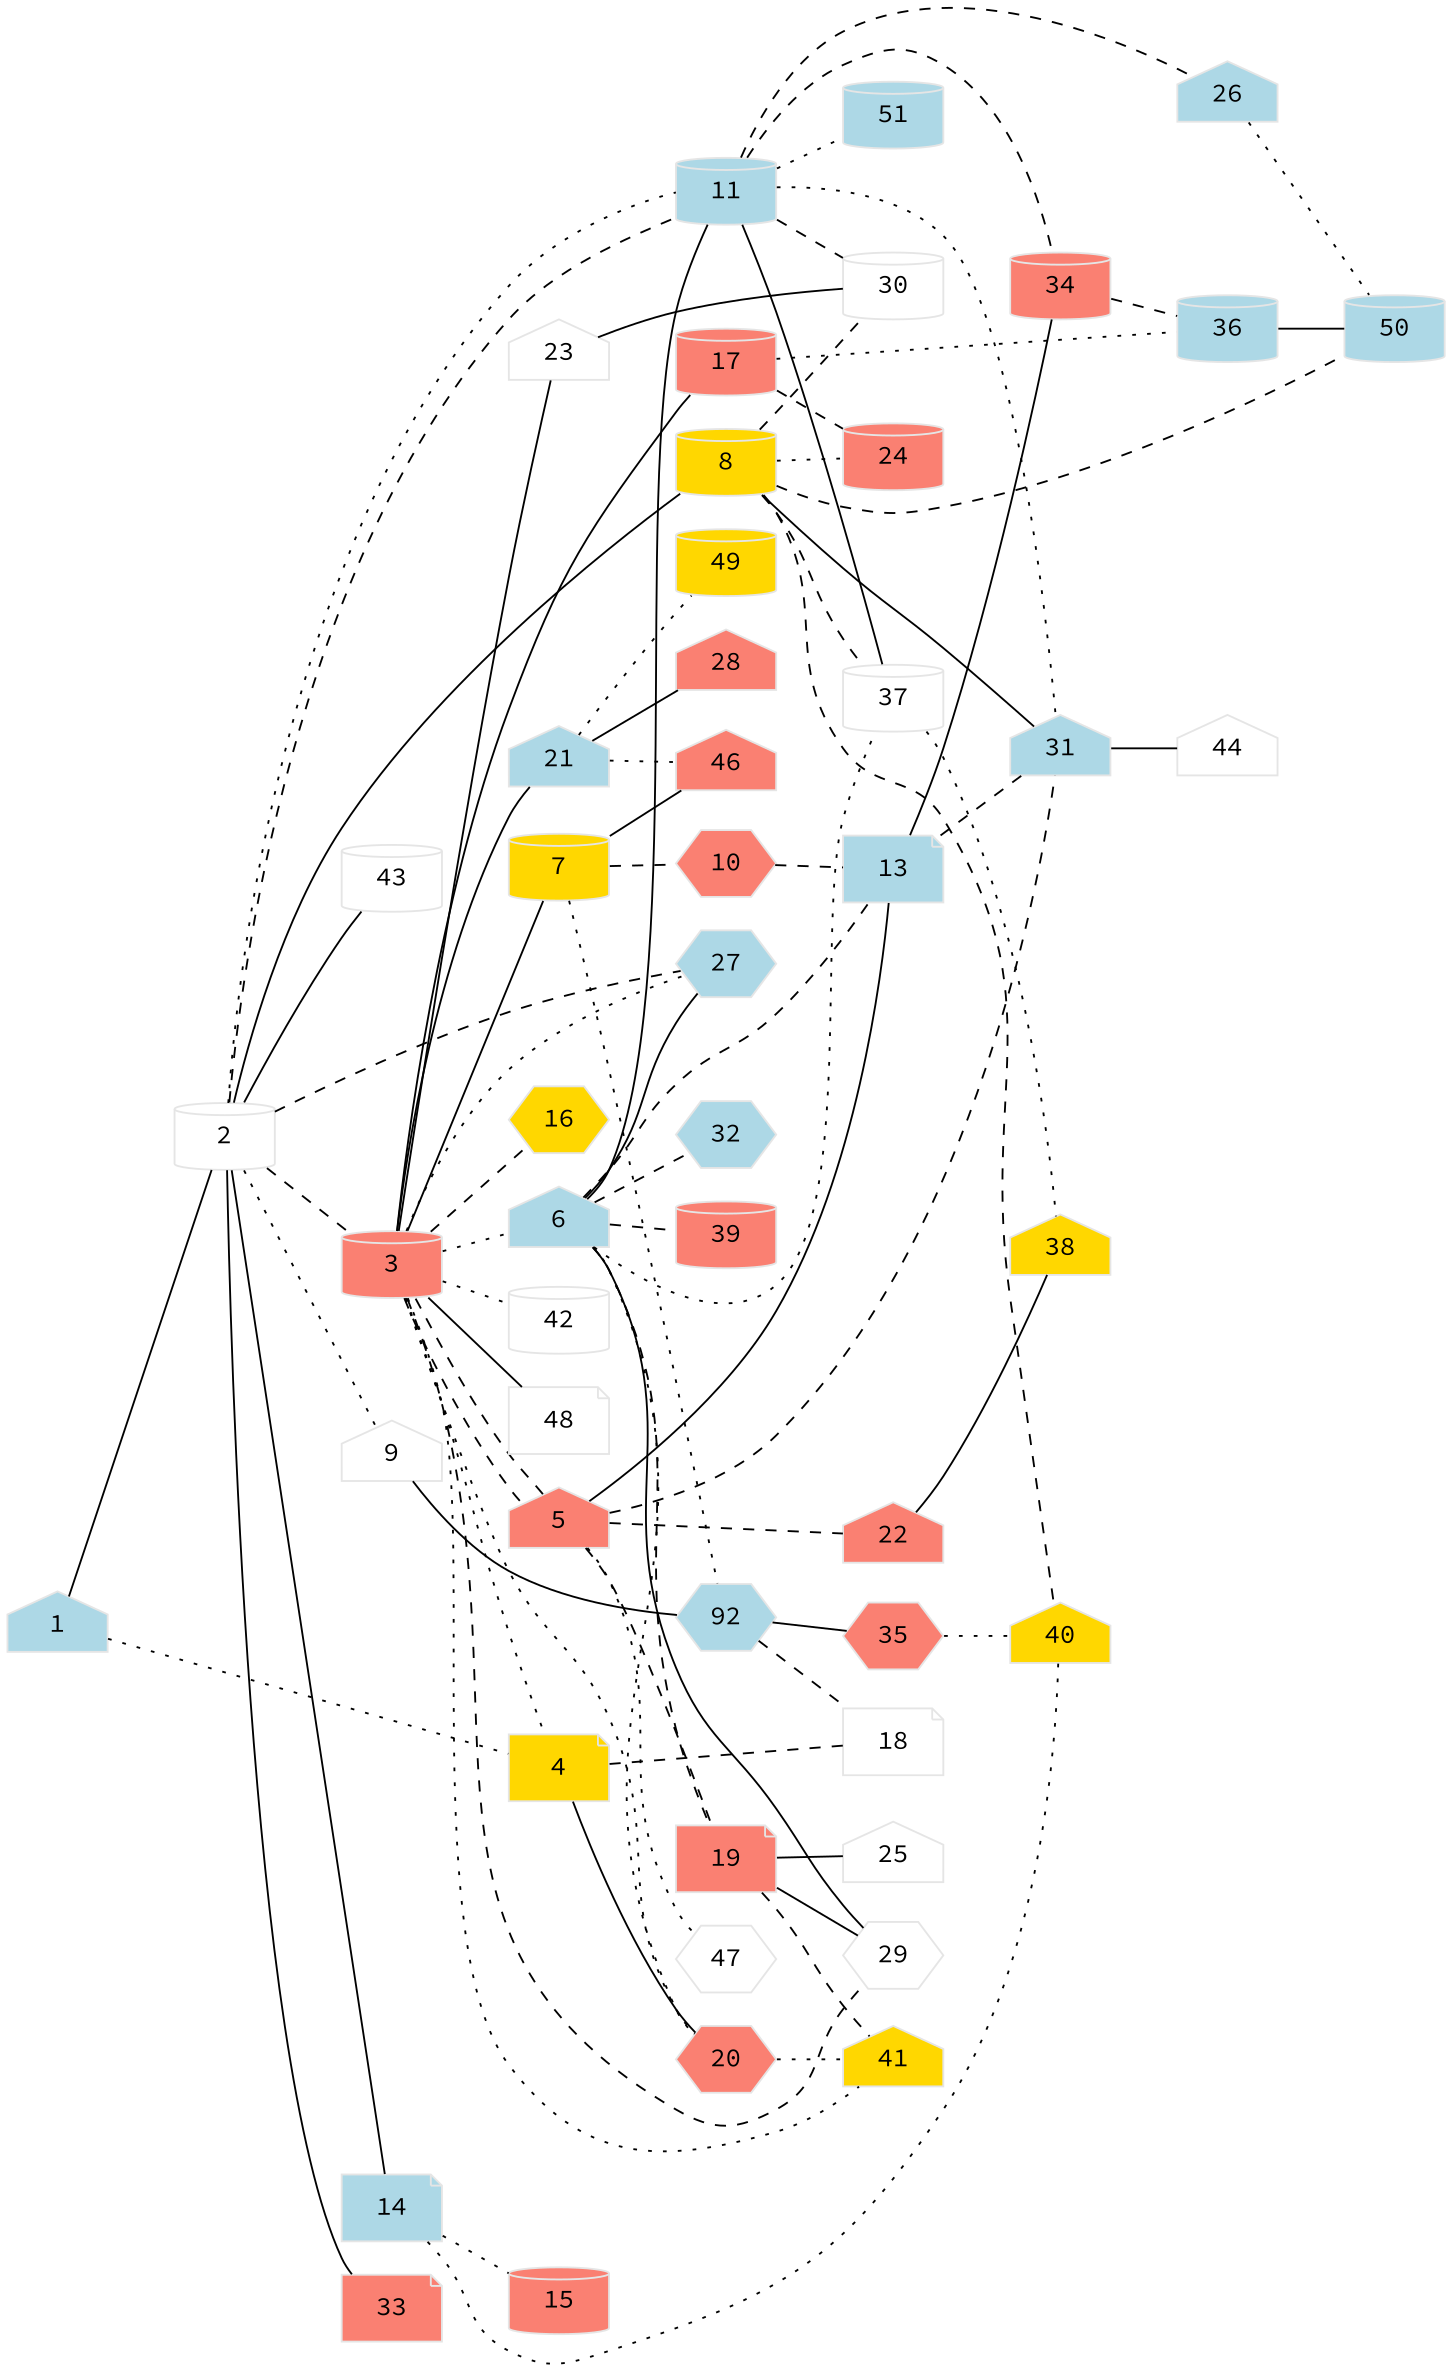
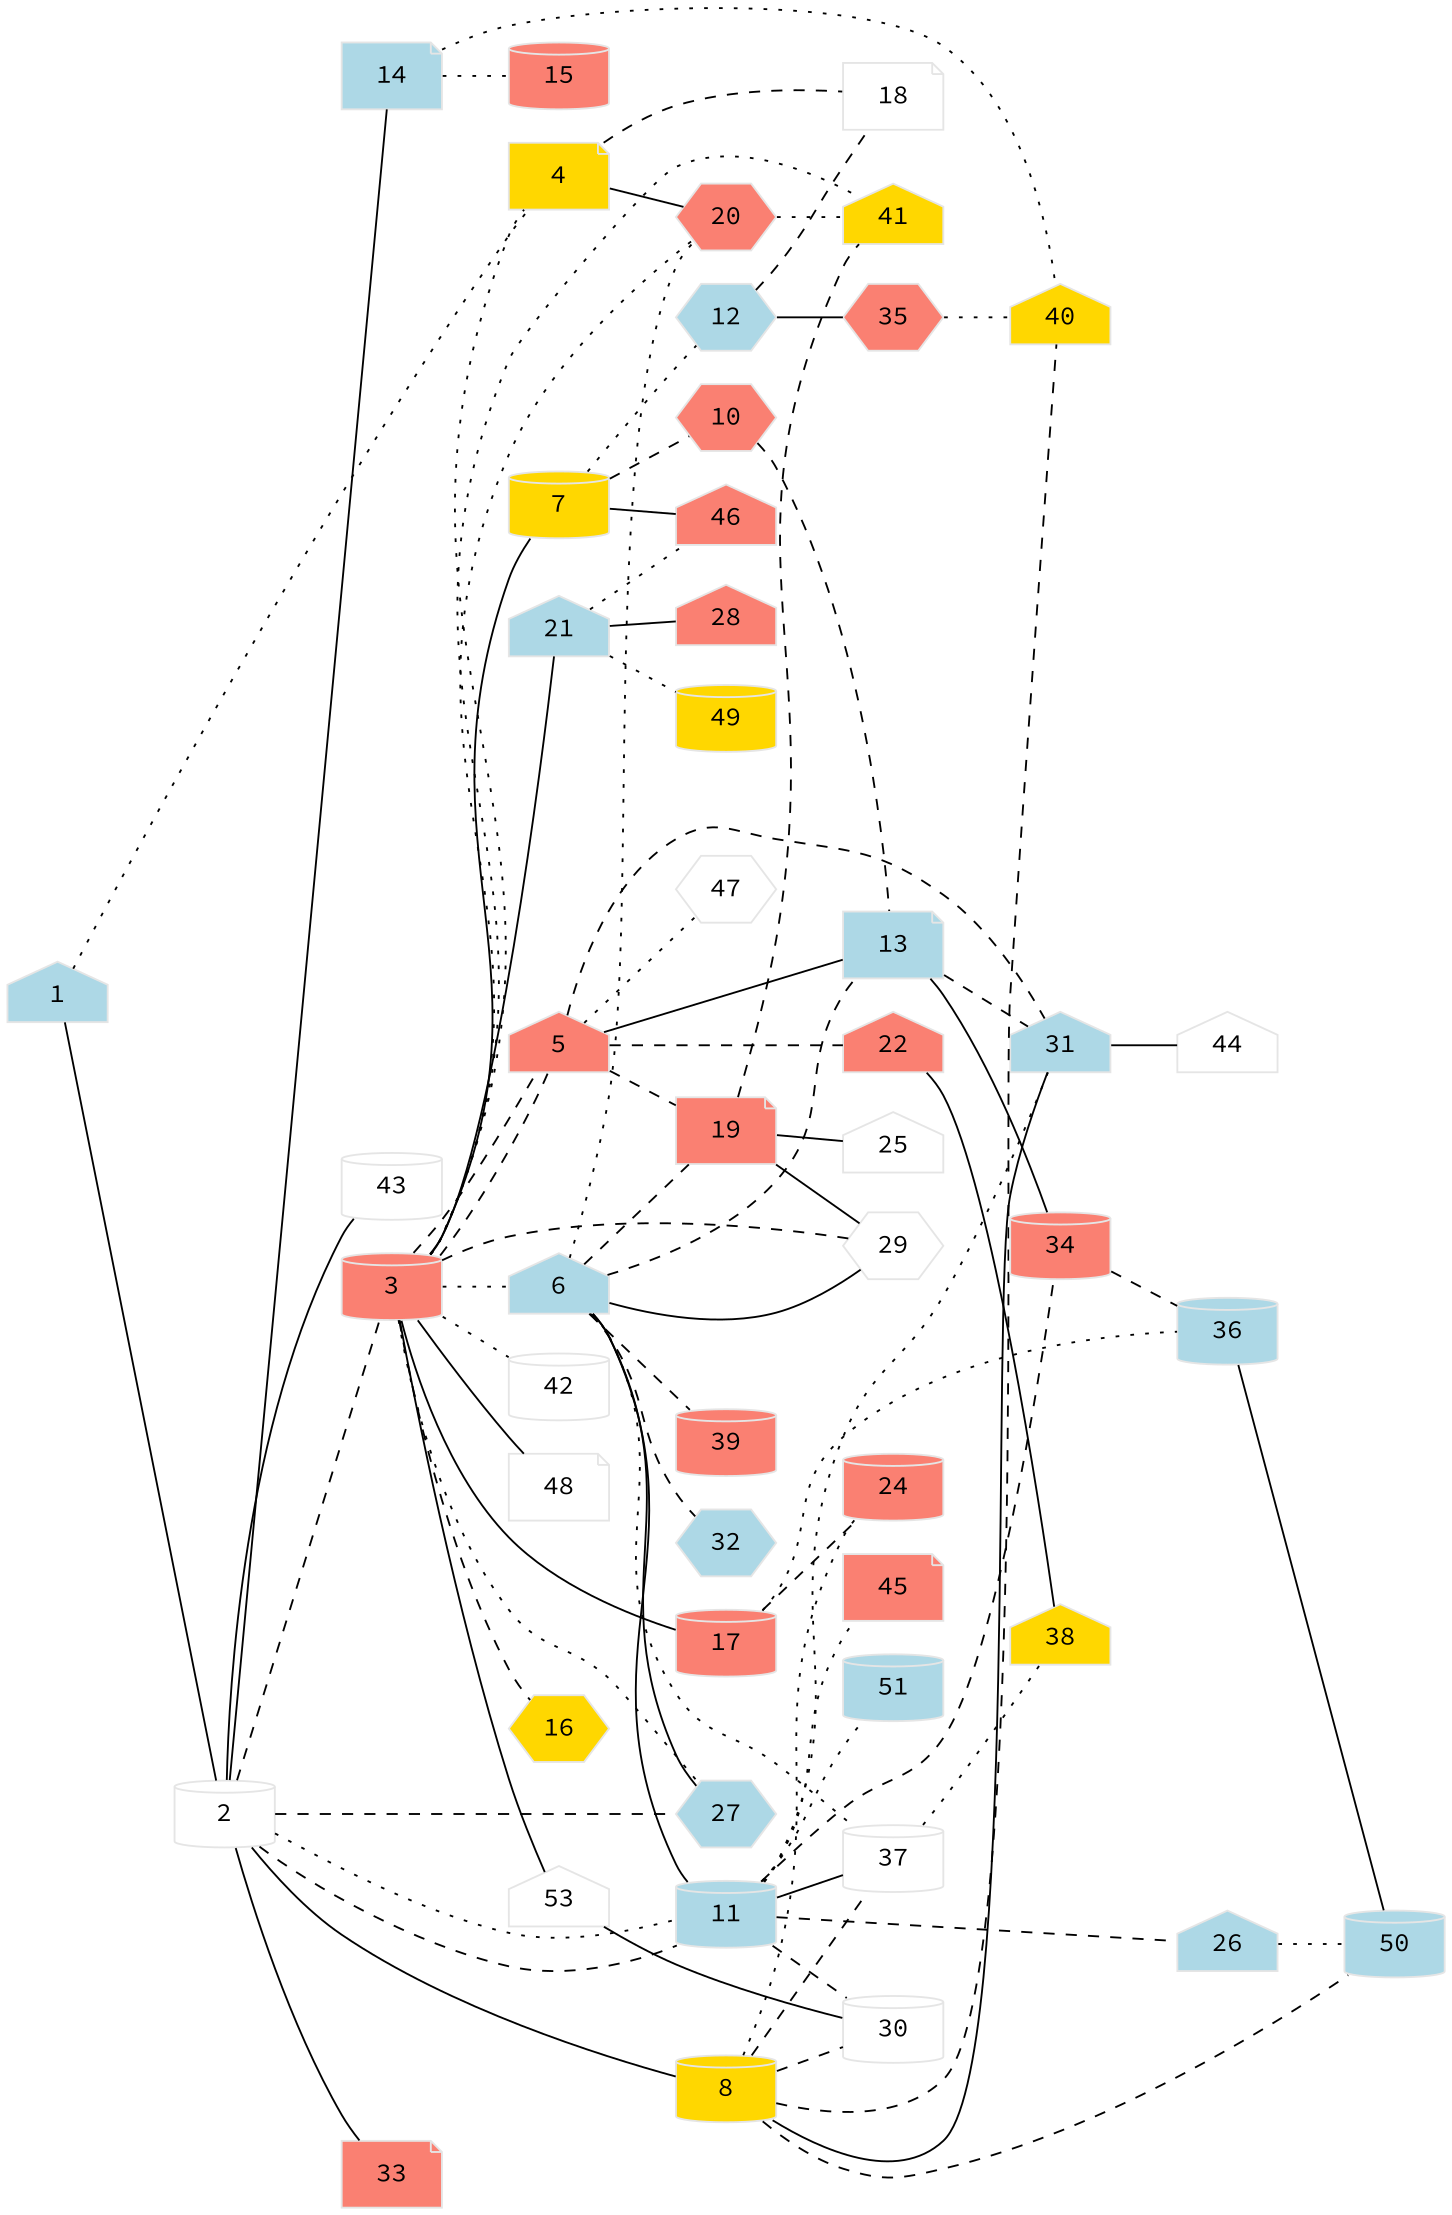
(559, 353) -> (559, 1899)
(392, 1454) -> none
none -> (893, 1588)
(726, 1617) -> (726, 317)
